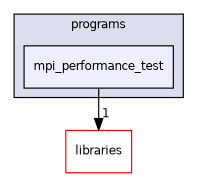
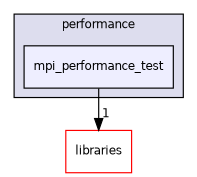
(99, 25) -> (99, 25)
